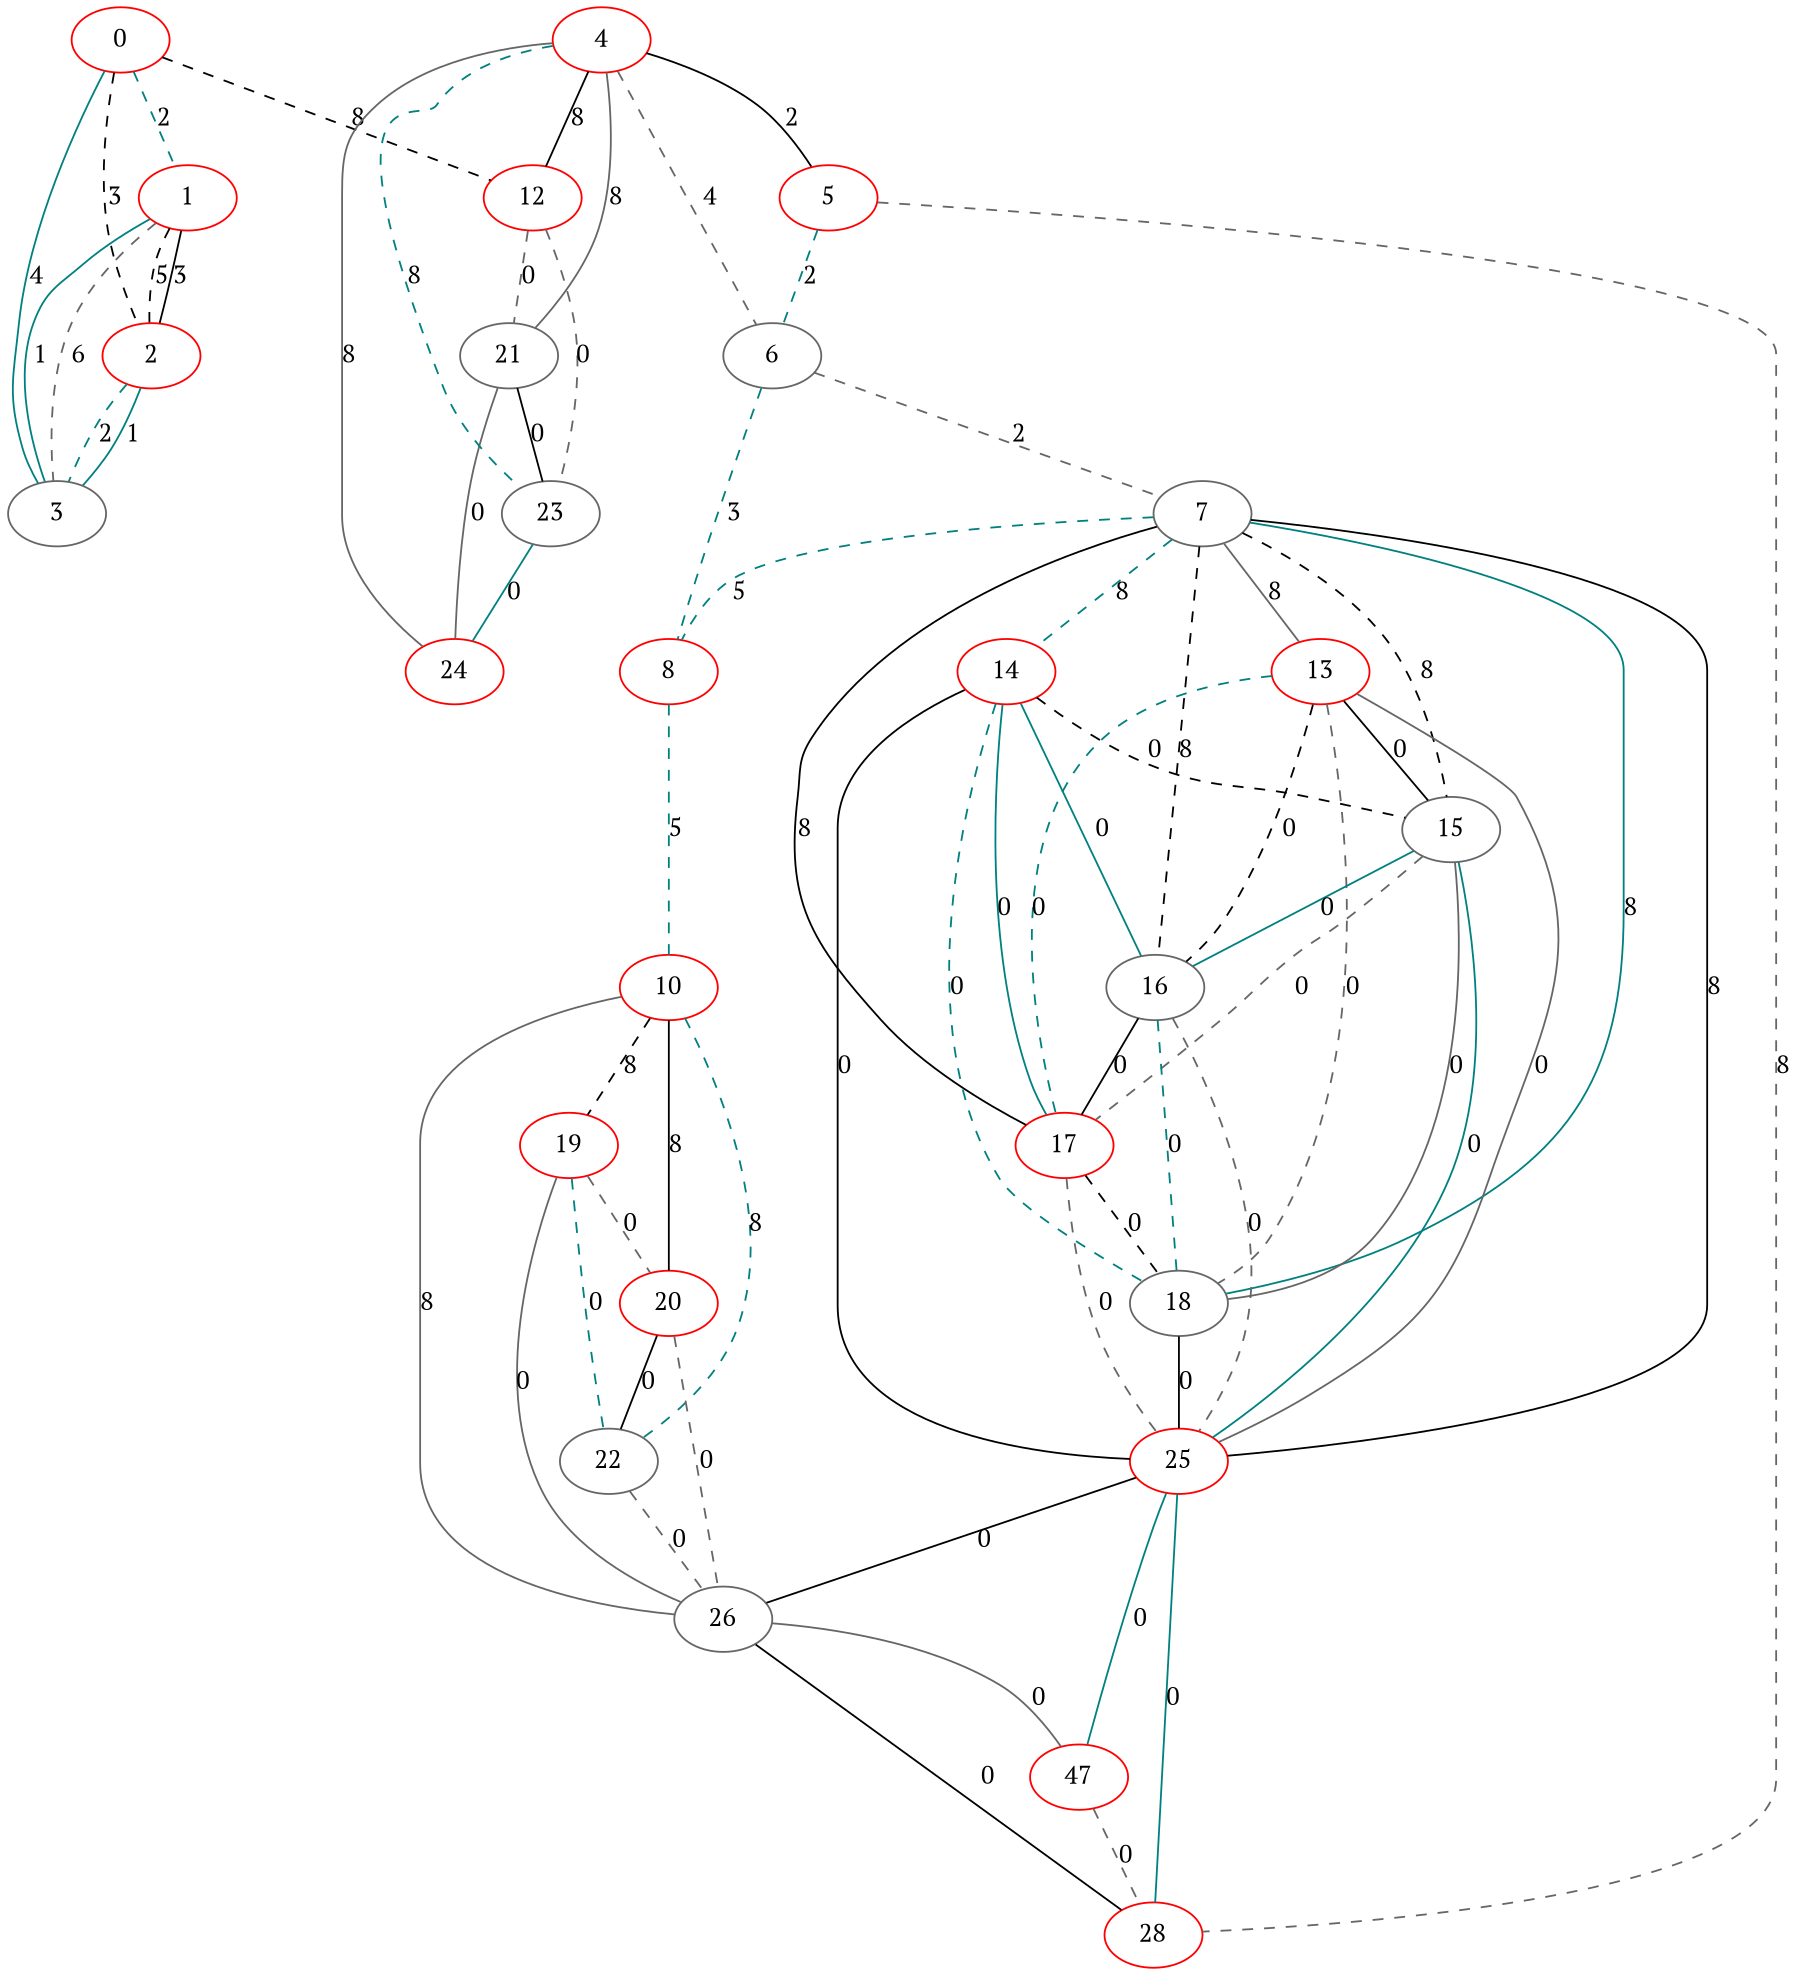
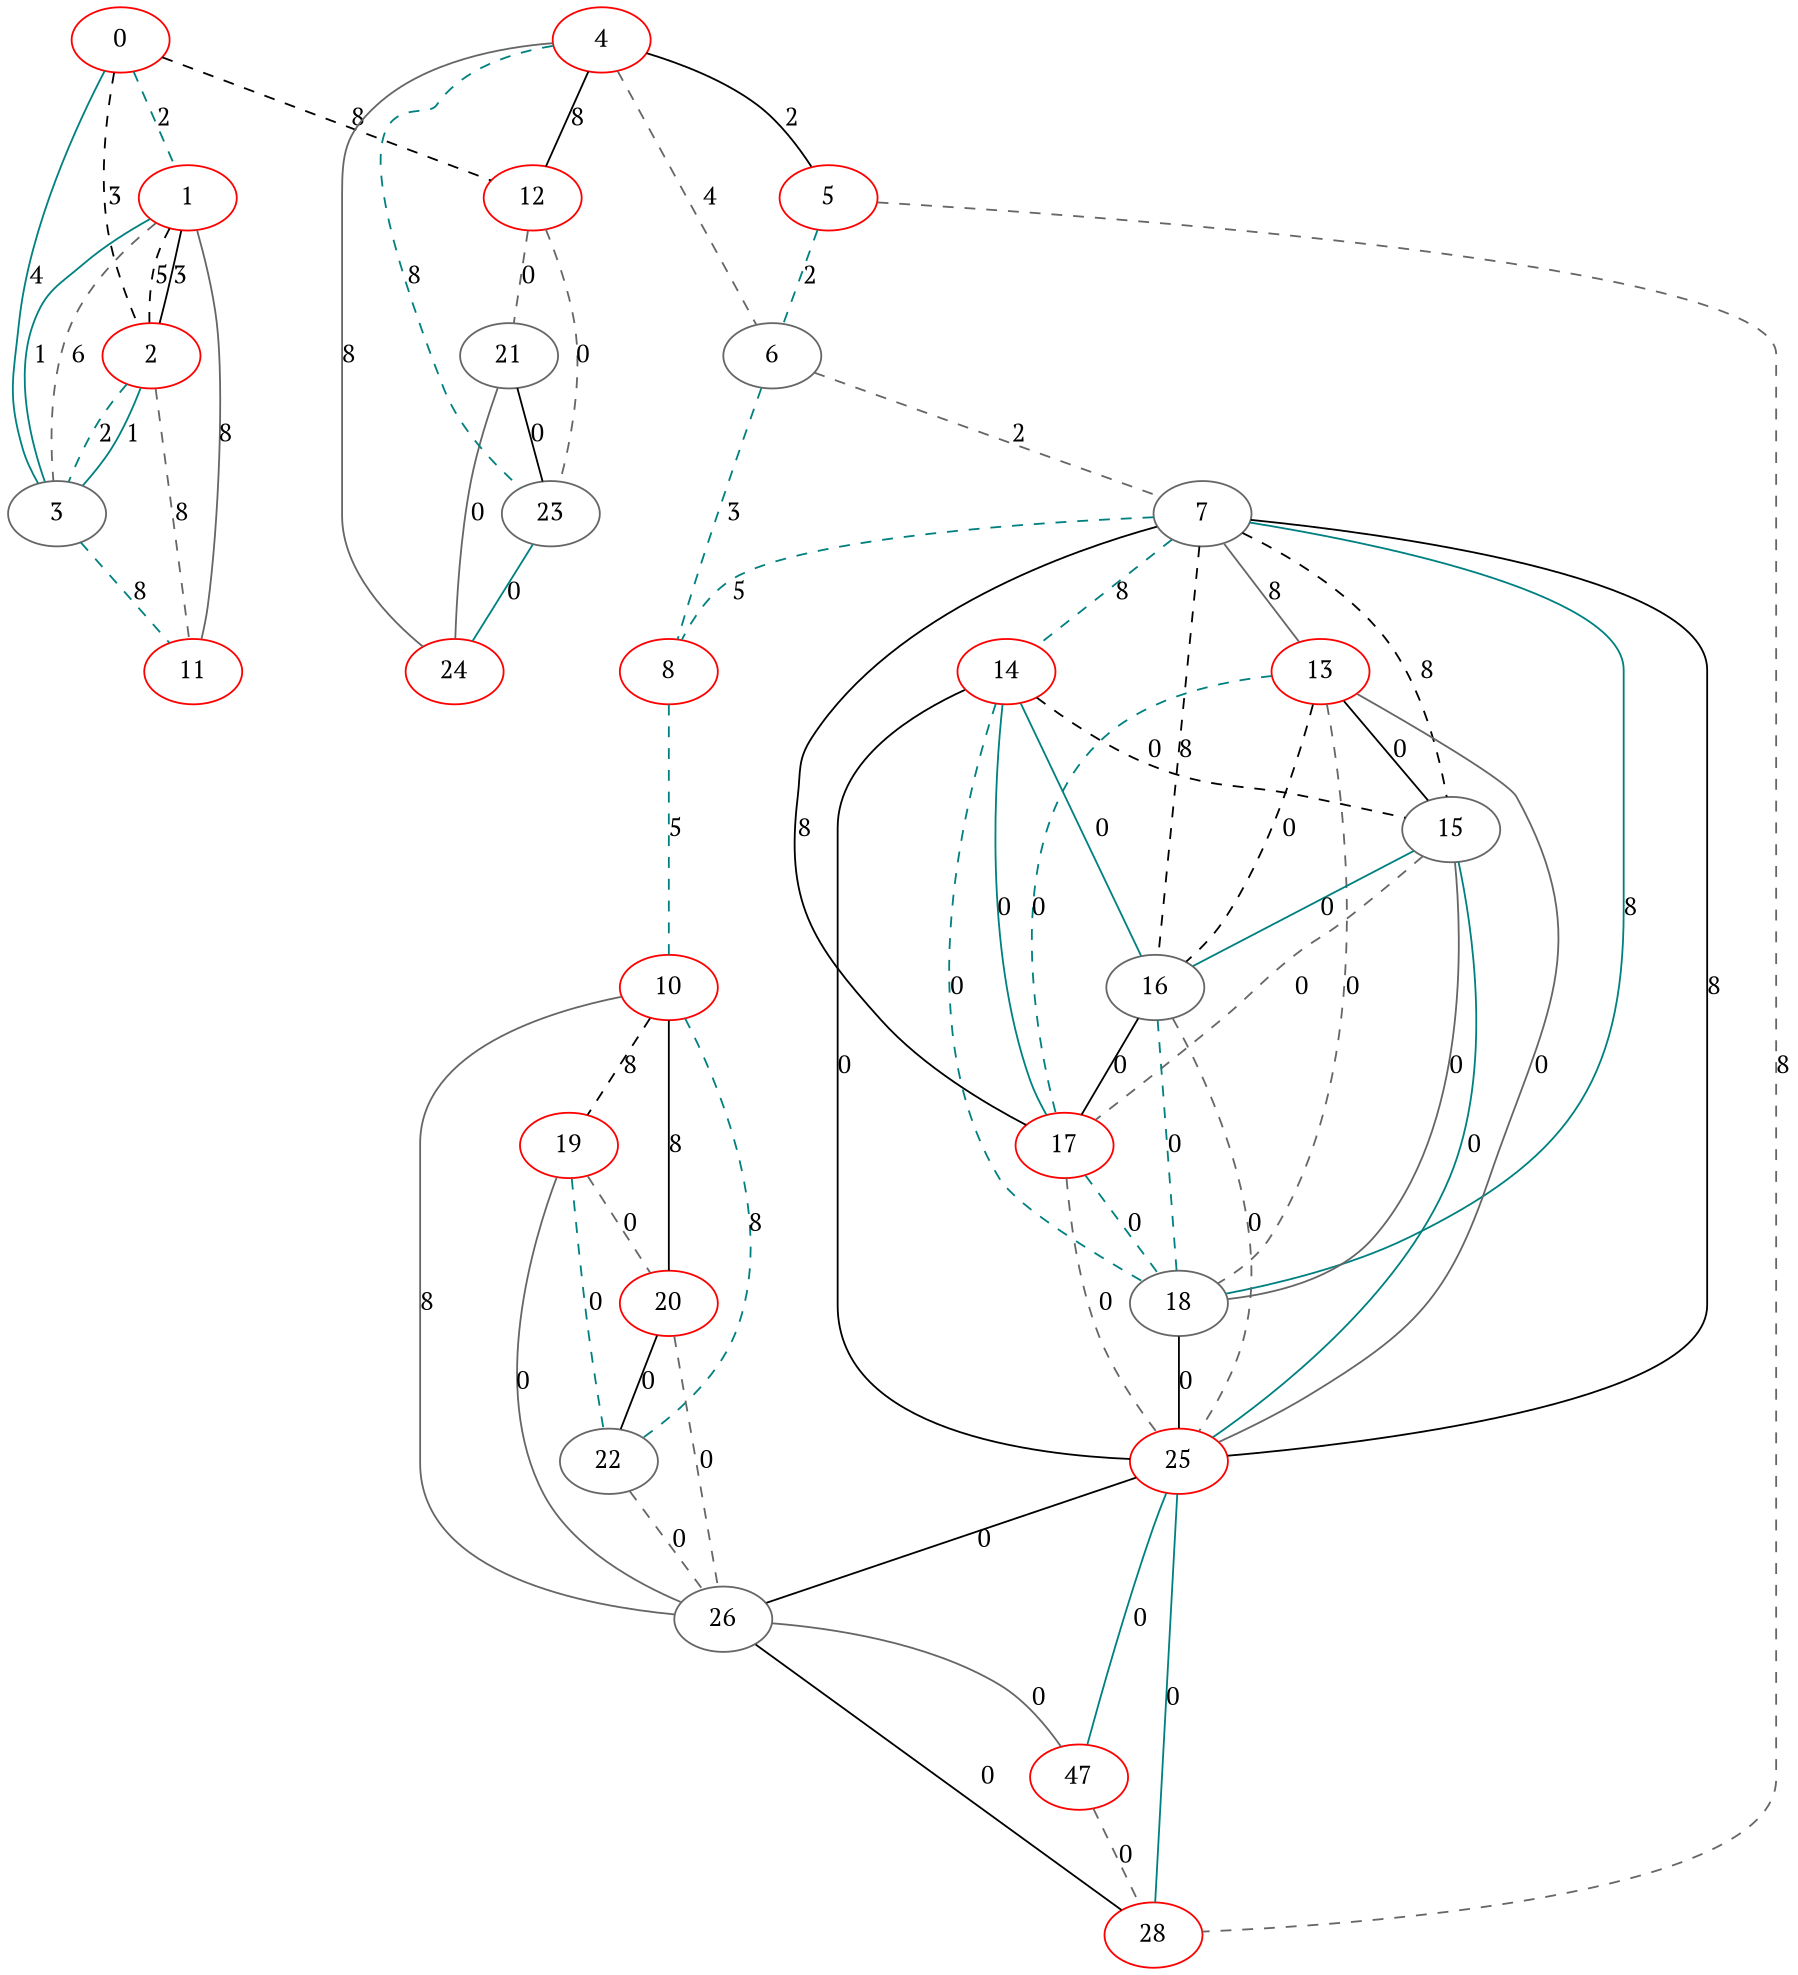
(604, 210) -> none
none -> (193, 672)
(1122, 1224) -> (1122, 1224)
